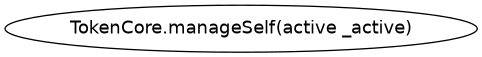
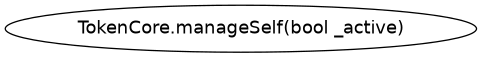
(241, 29) -> (241, 29)
